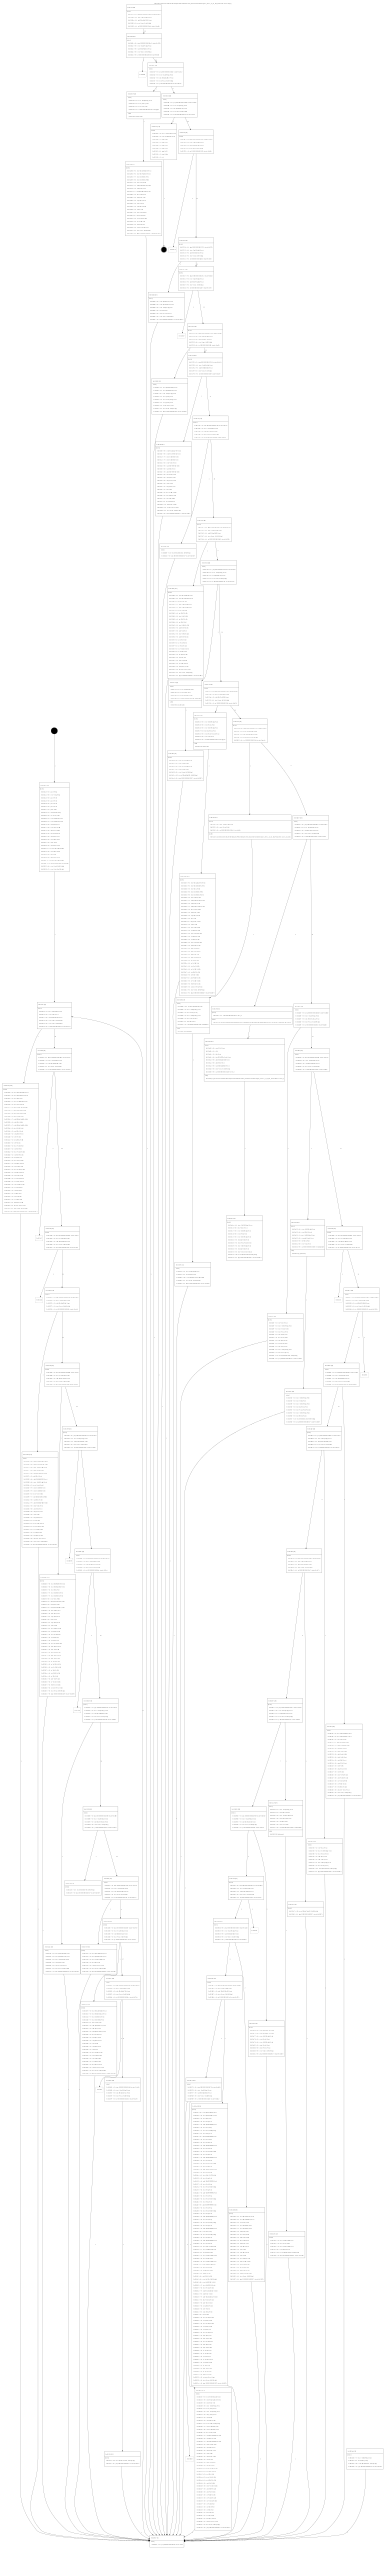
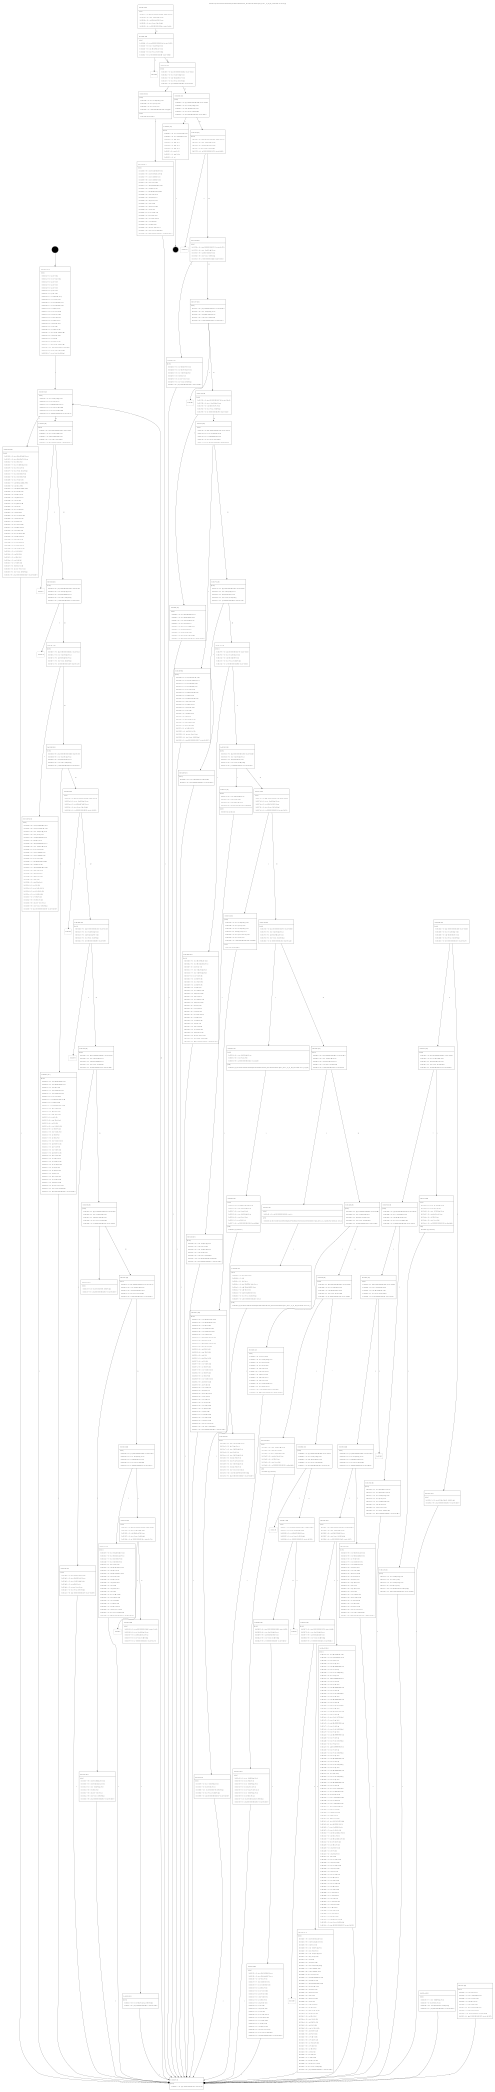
(324, 1438) -> none
